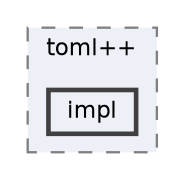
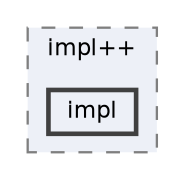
(92, 50) -> (92, 50)
